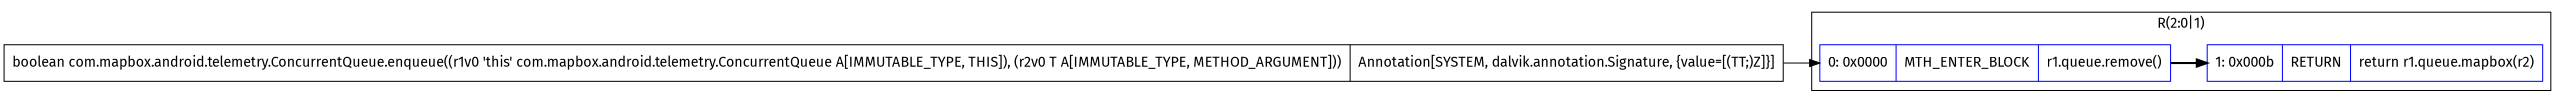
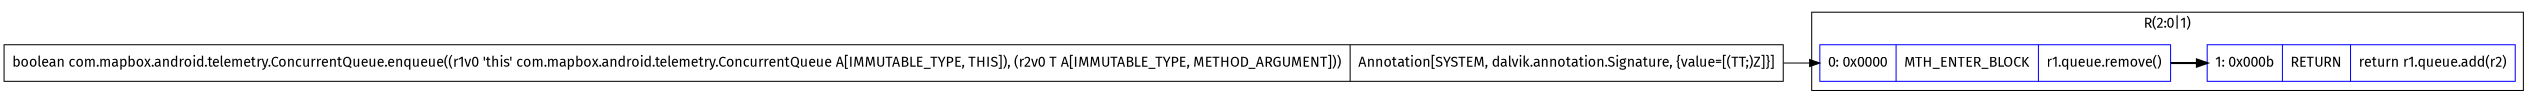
(2447, 63) -> (2433, 63)
